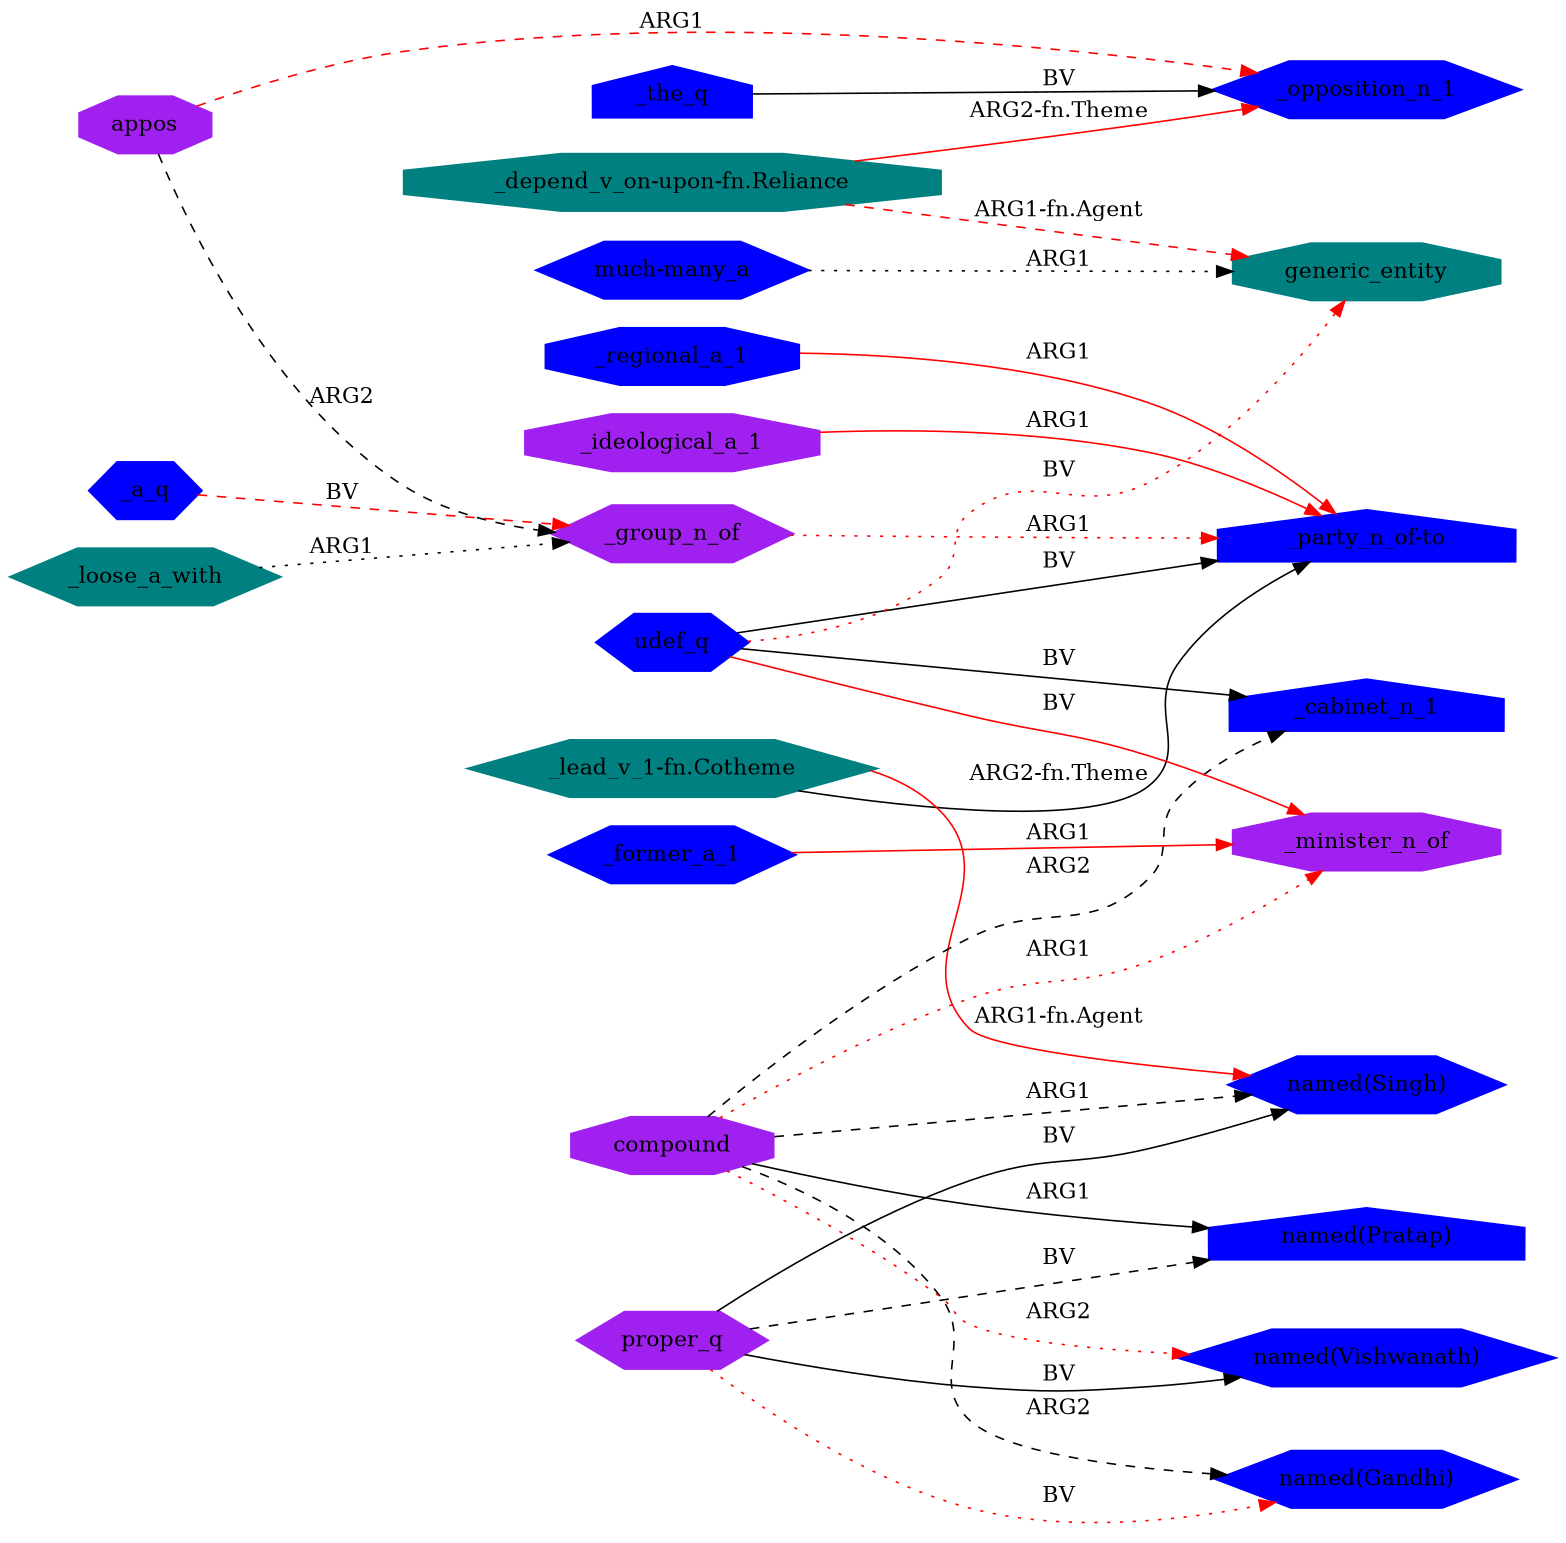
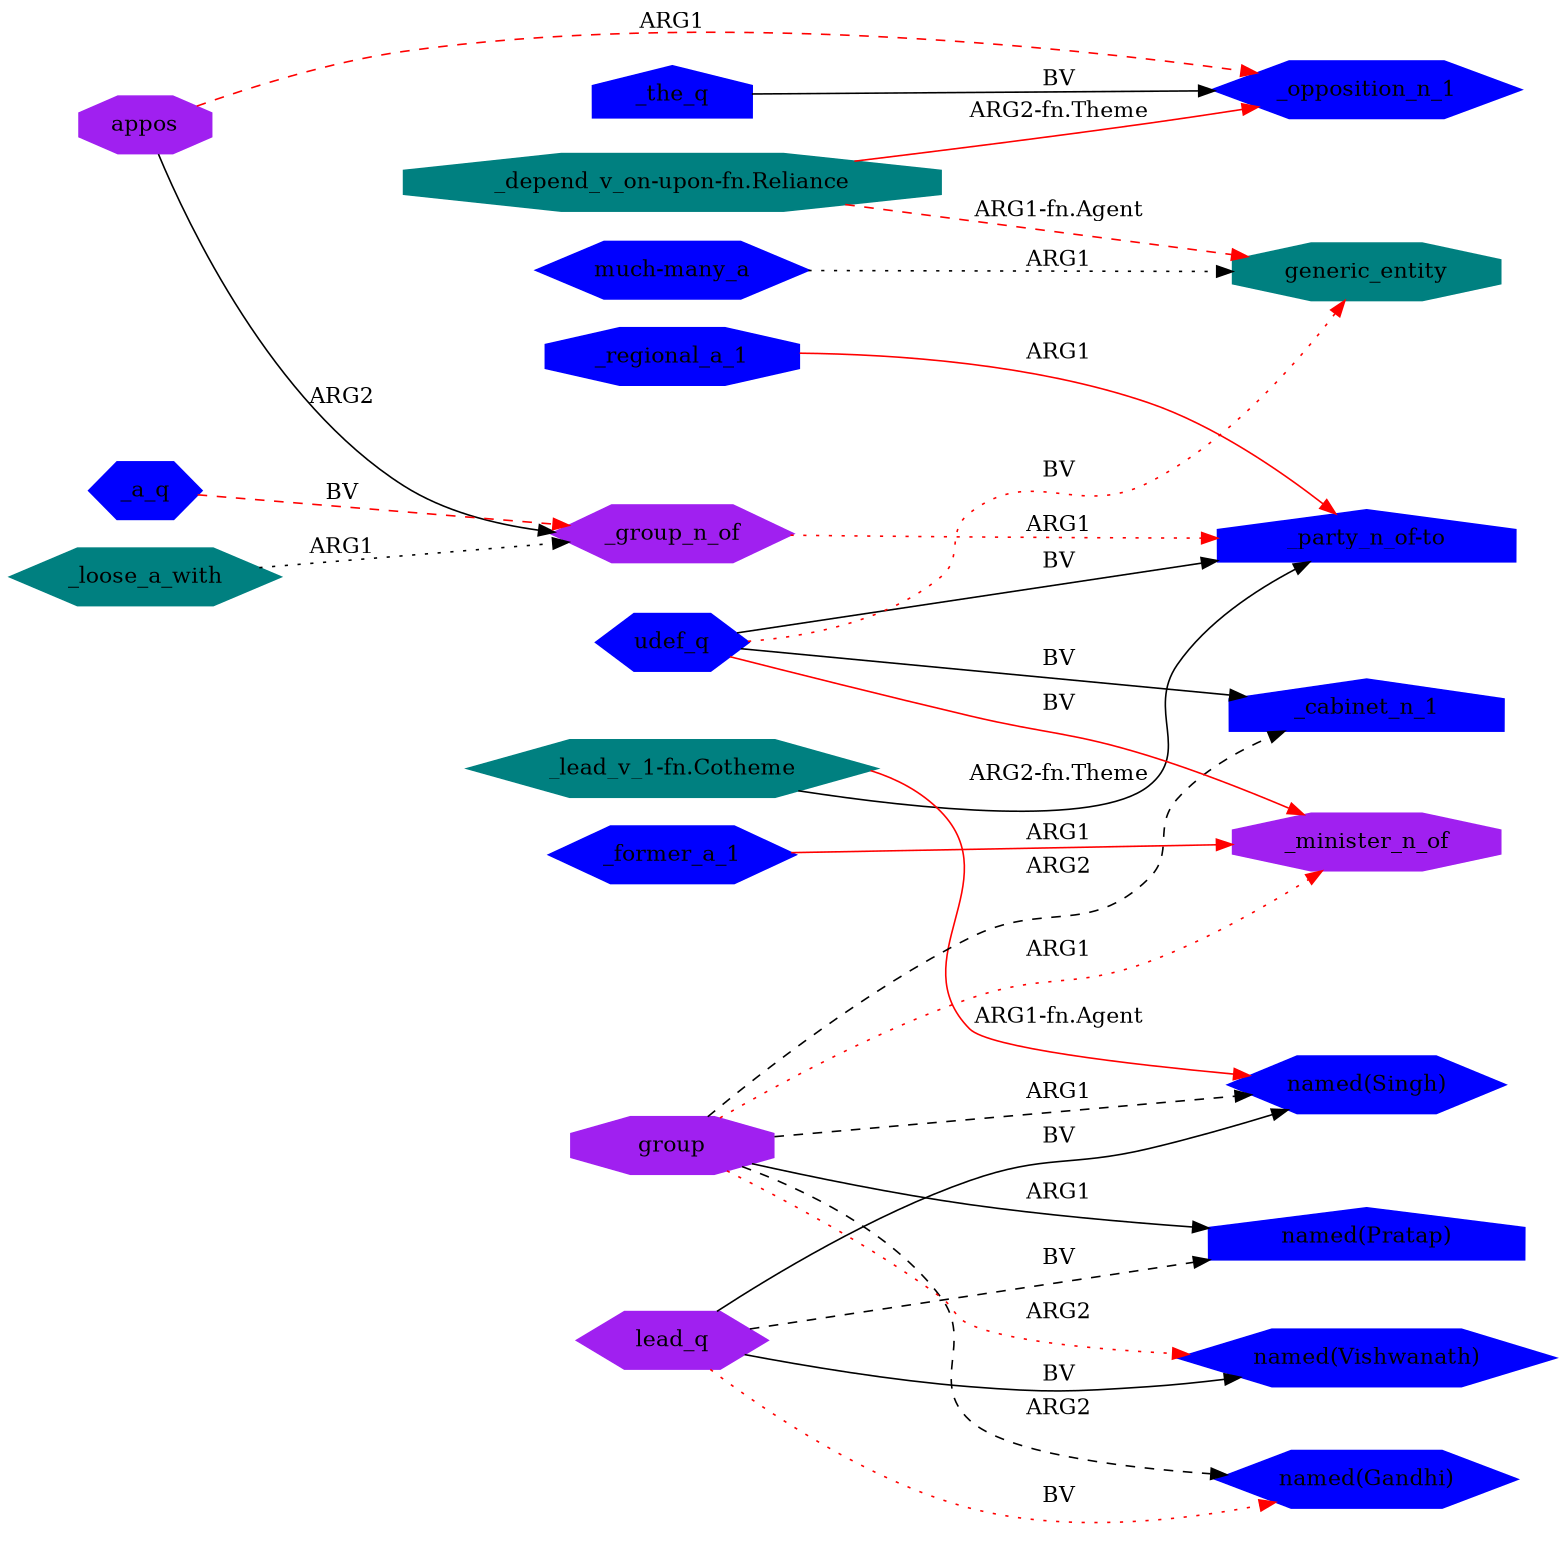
(302, 394) -> (302, 394)
(672, 443) -> none
(672, 1145) -> (672, 1145)
(672, 1340) -> (672, 1340)
